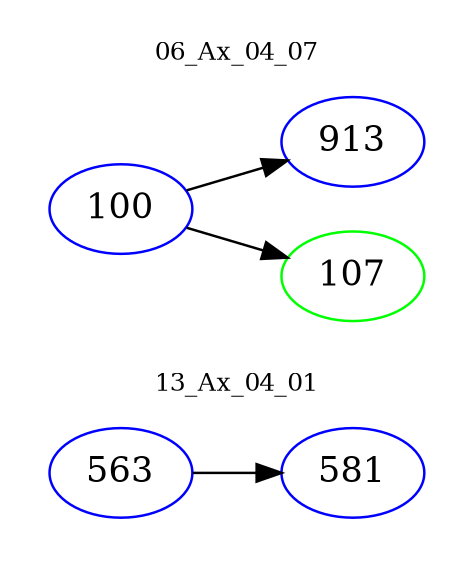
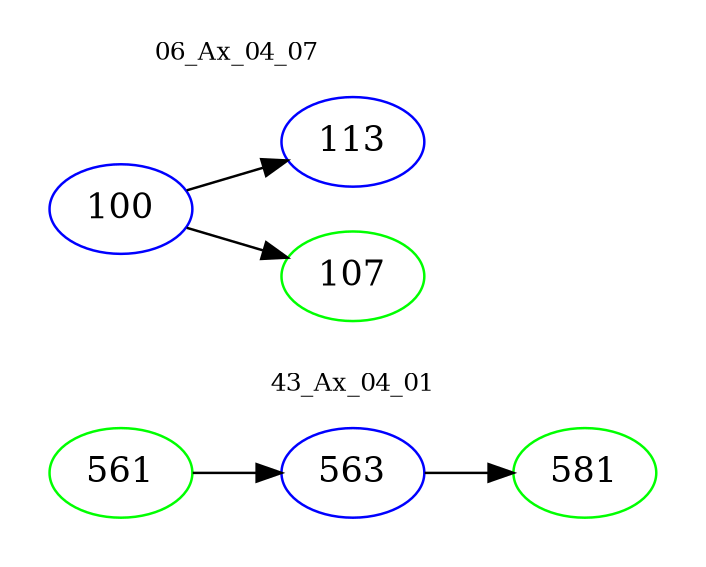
(353, 142) -> (353, 142)
(237, 385) -> (353, 385)
none -> (121, 473)
(353, 473) -> (585, 473)
